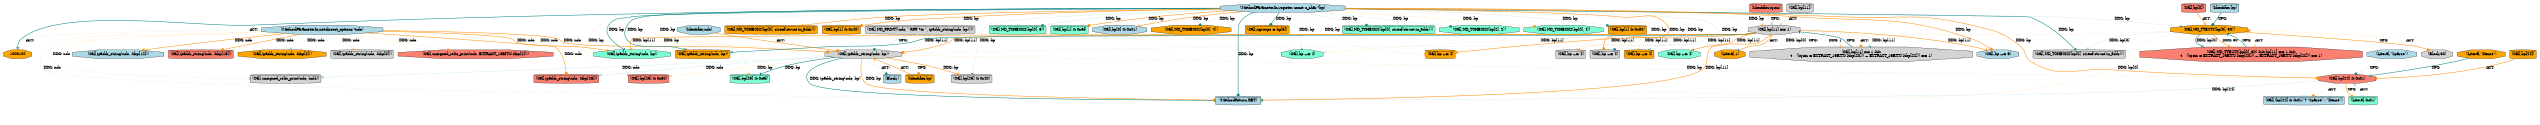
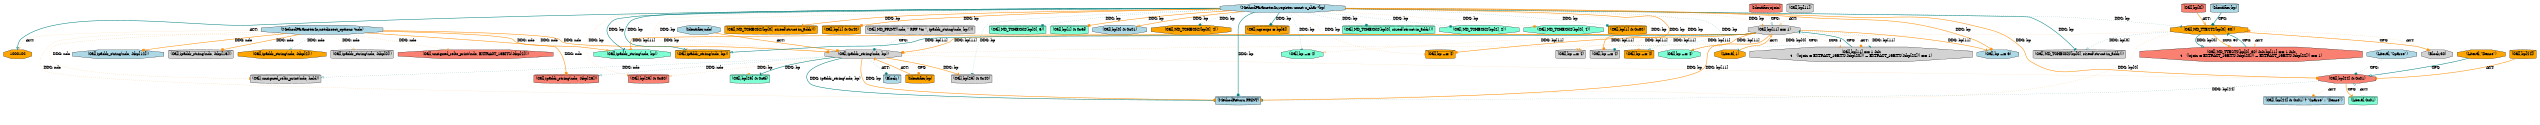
(201, 54) -> (201, 54)
(1238, 101) -> (1238, 101)
